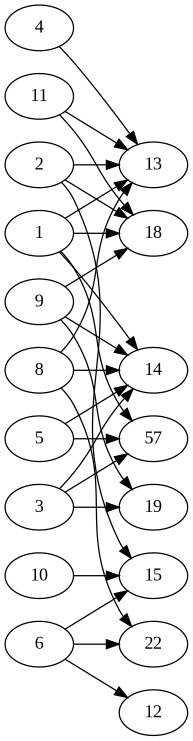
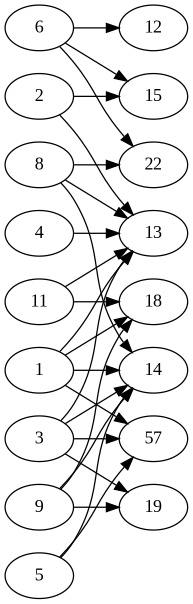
(88, 194) -> none
none -> (95, 347)
(39, 576) -> none
